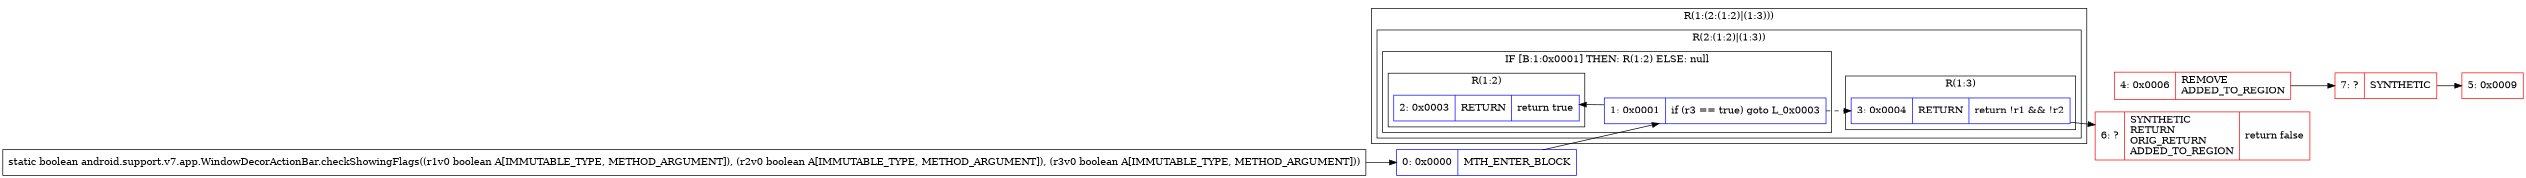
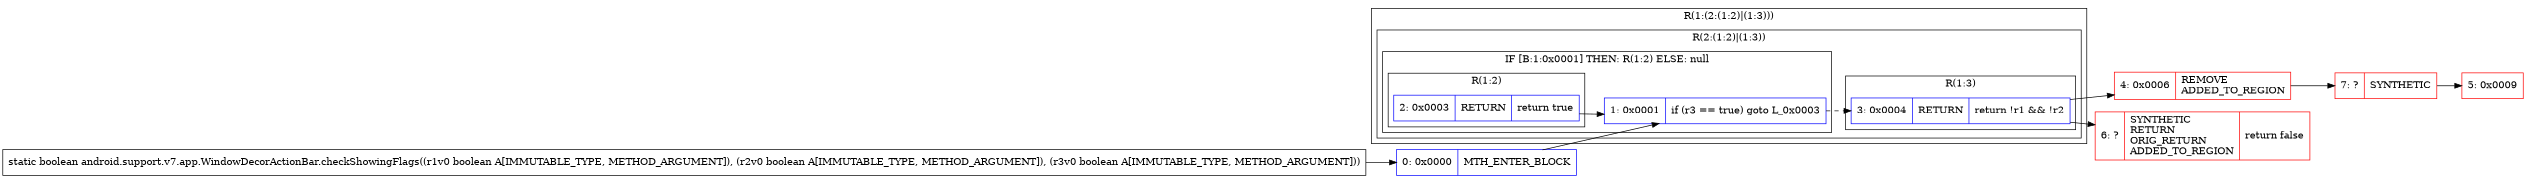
none -> (2091, 97)
(1595, 105) -> (1589, 114)
